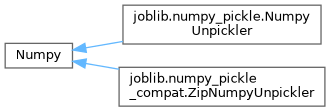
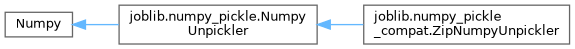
(102, 66) -> (347, 25)
